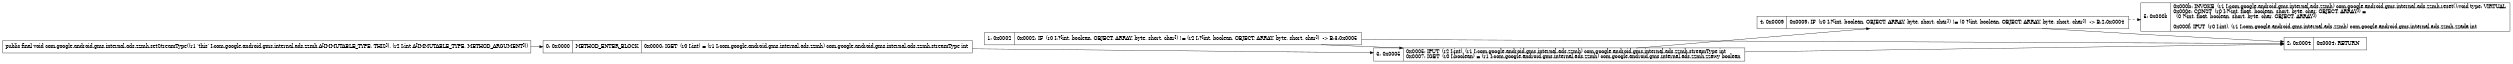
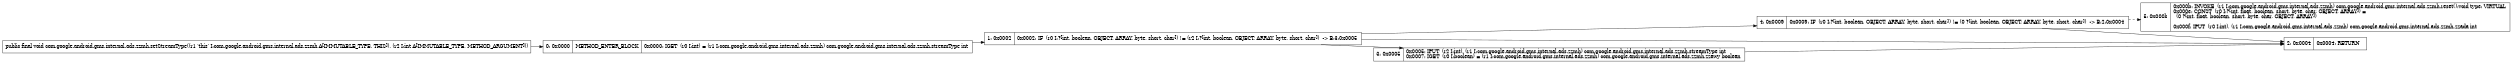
(1751, 38) -> (1557, 30)
(1171, 51) -> (977, 42)
